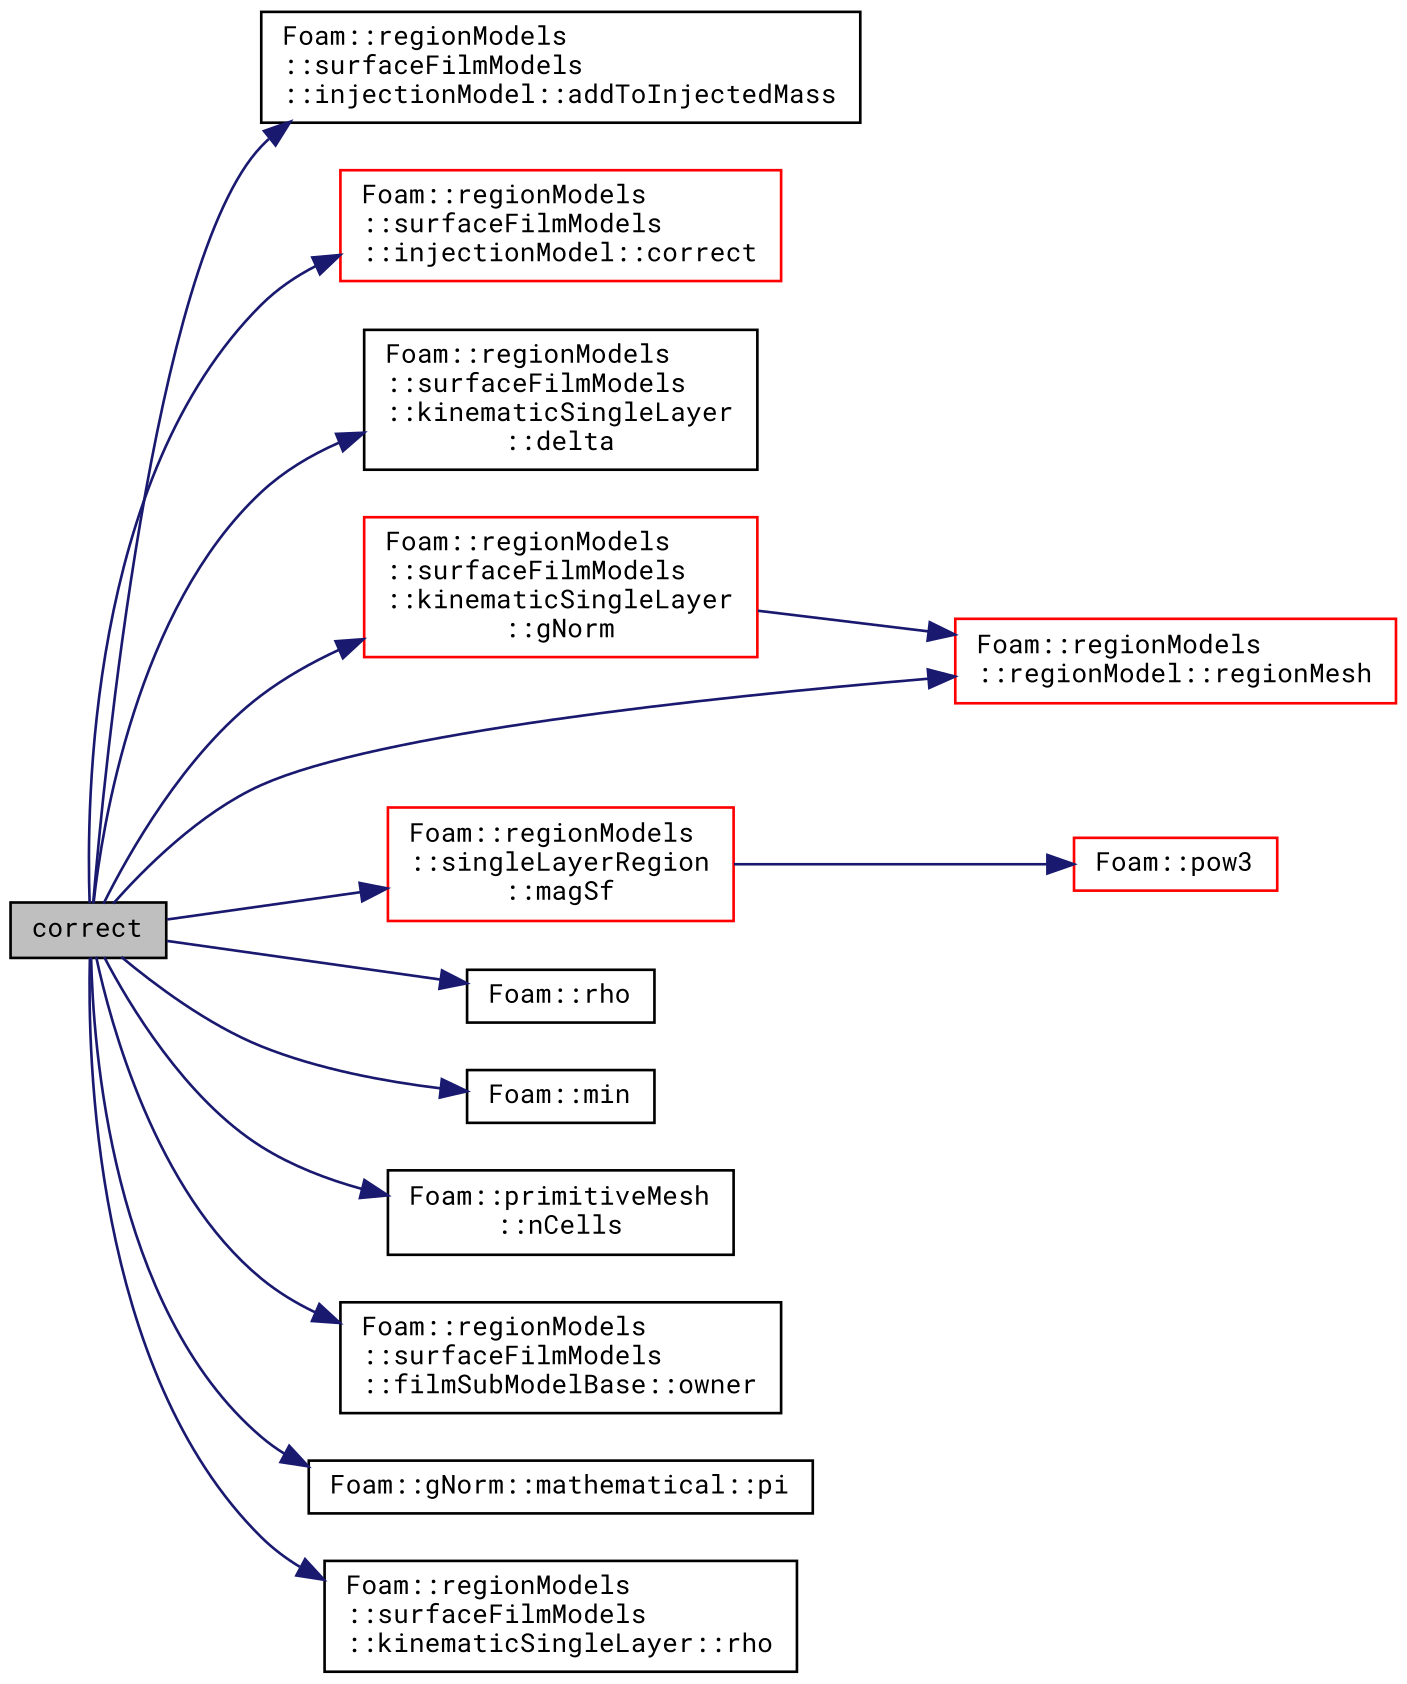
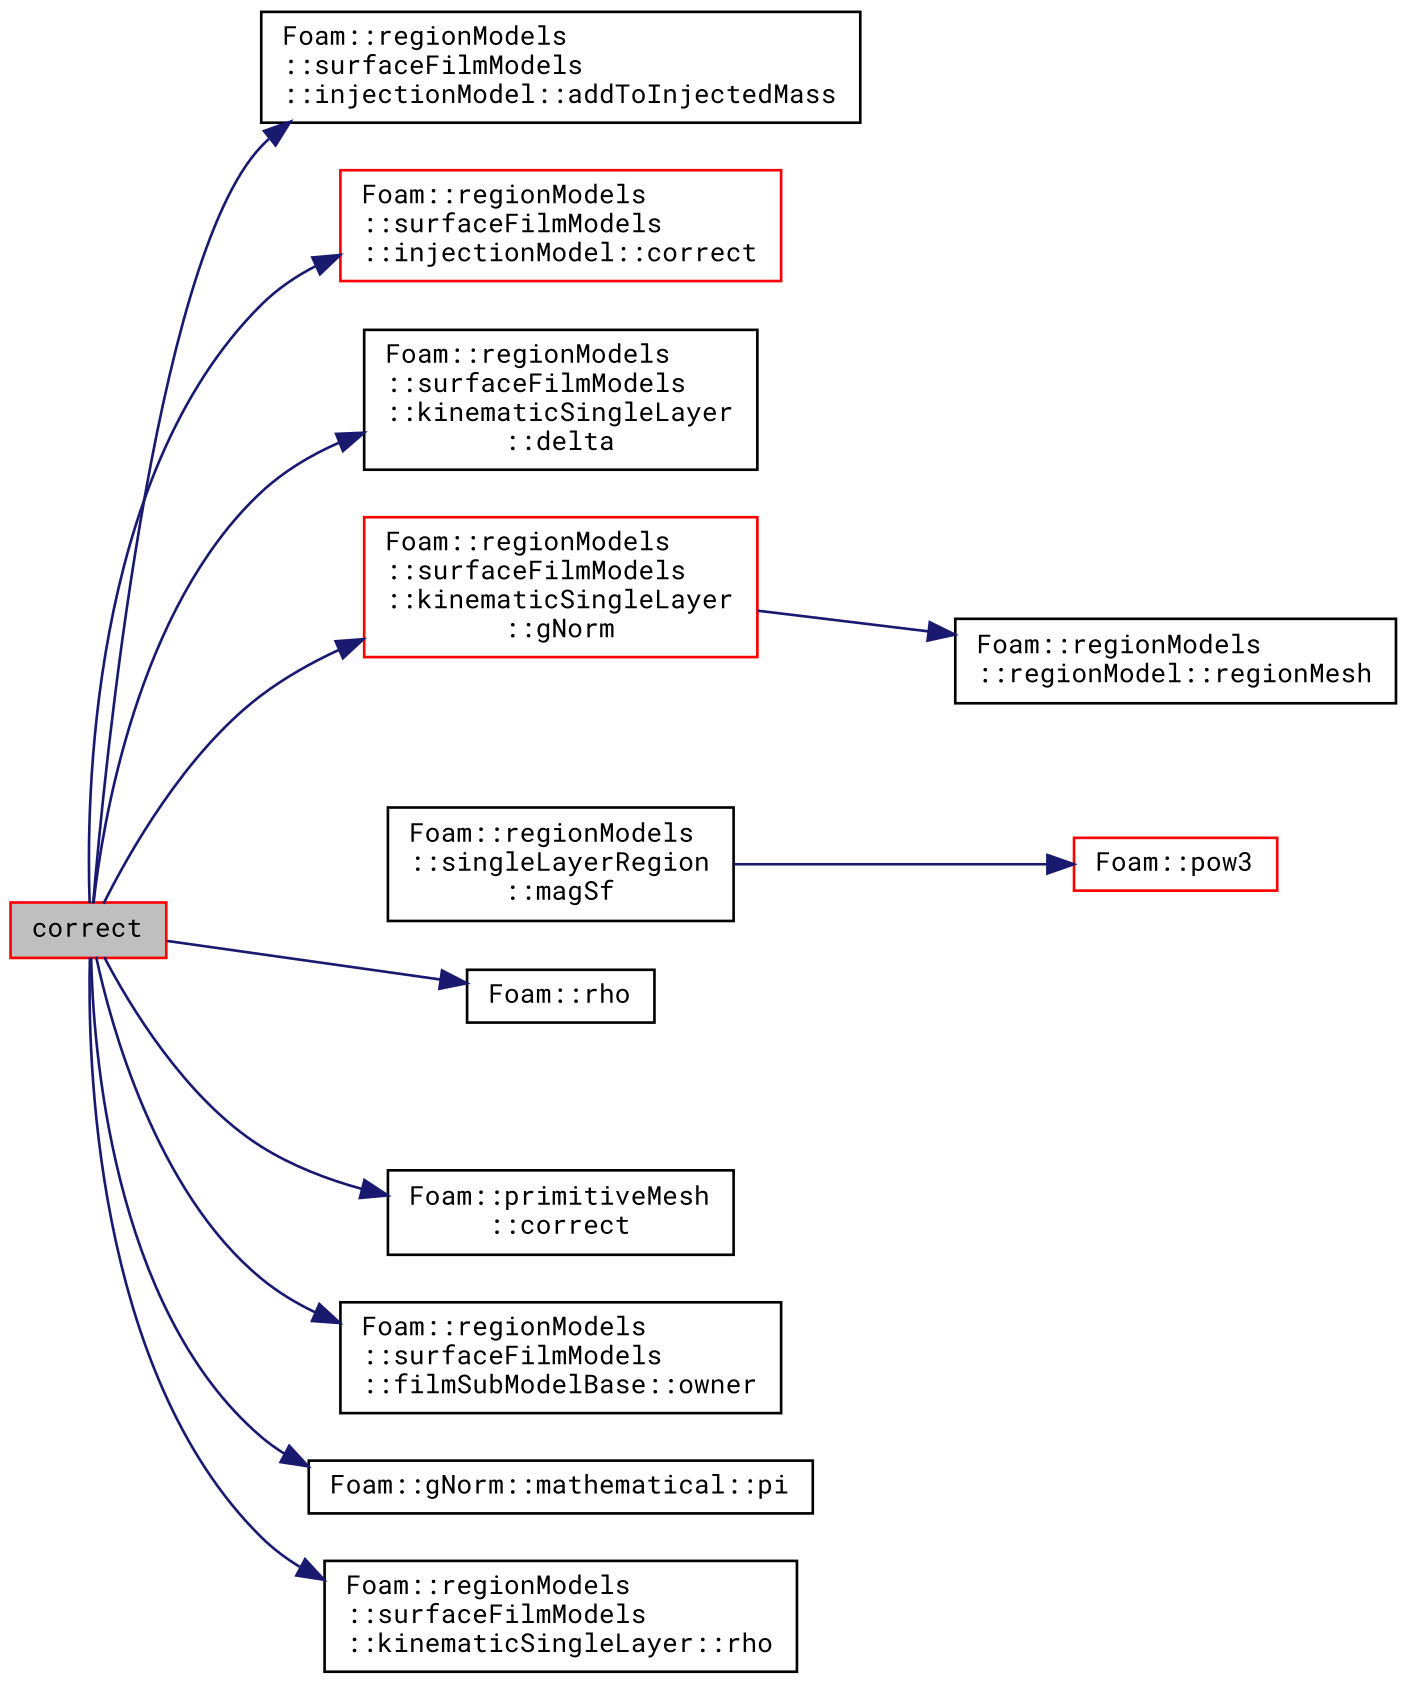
(1176, 661) -> (1176, 661)
(497, 728) -> none
(561, 864) -> (561, 864)
(264, 906) -> none
(88, 930) -> (88, 930)
(561, 1096) -> none
(561, 1213) -> (561, 1213)
